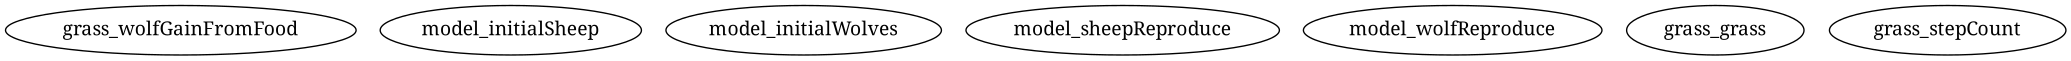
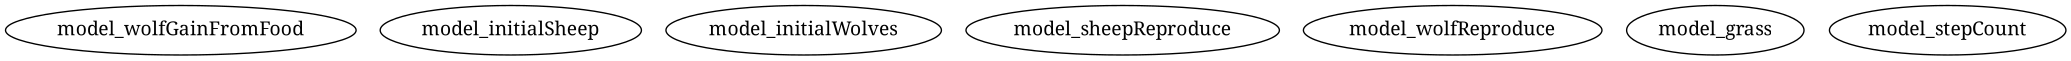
(181, 30) -> (181, 30)
(1715, 30) -> (1715, 30)
(1948, 30) -> (1948, 30)
